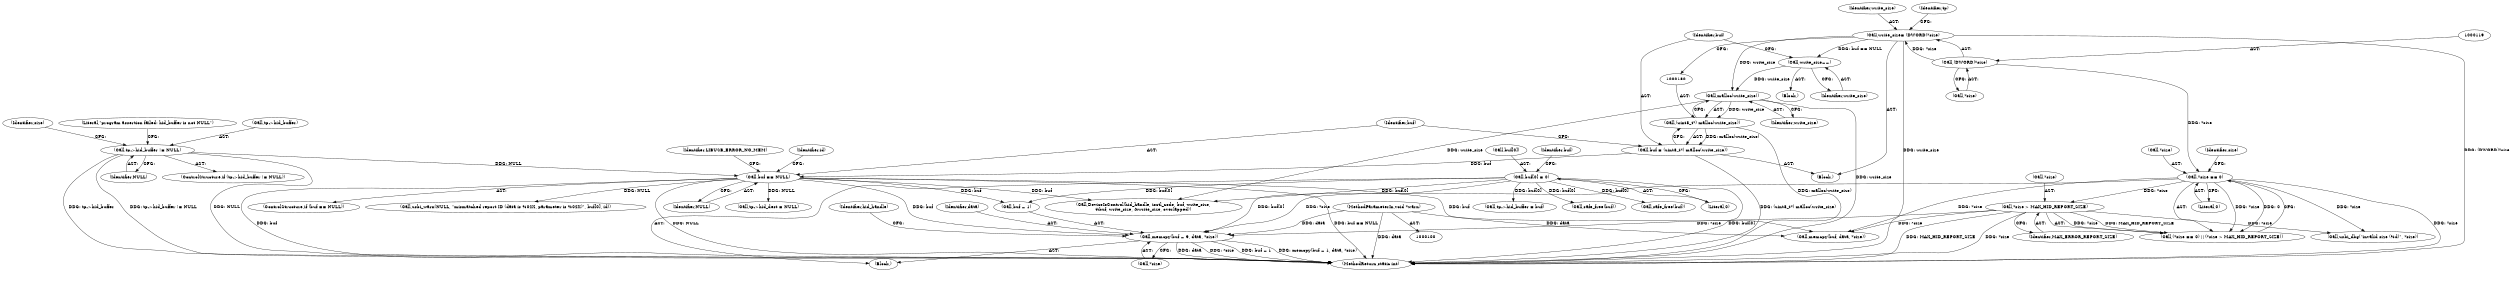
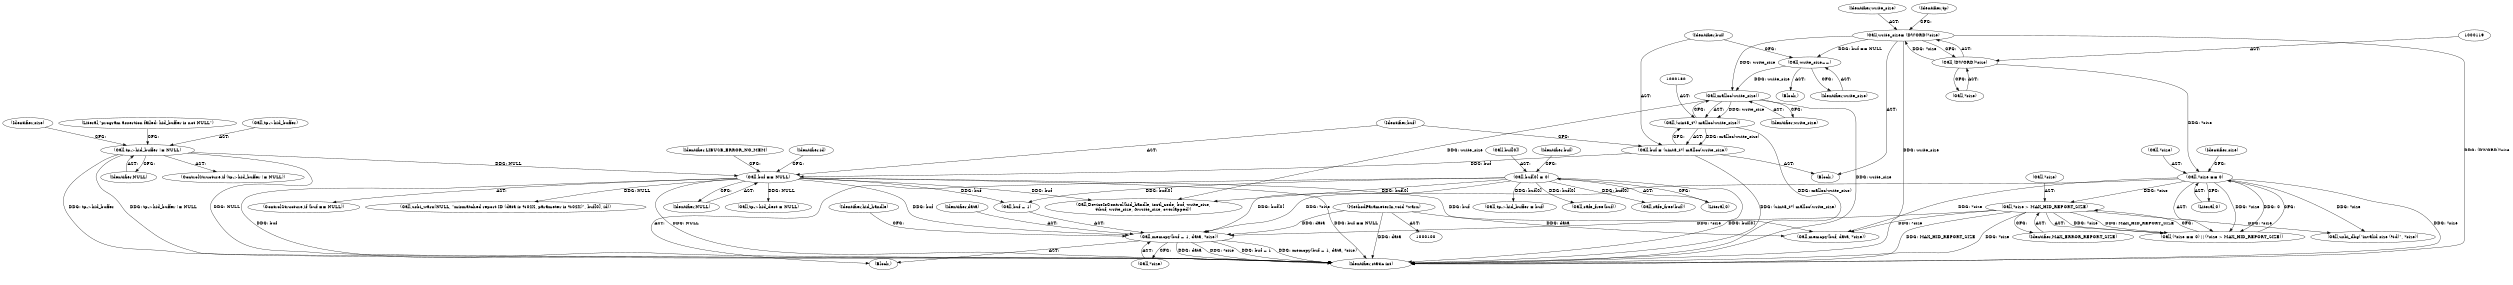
(1764, 41) -> (1938, 47)
none -> (2175, 221)
(1179, 237) -> (1179, 237)
(1371, 264) -> (1371, 264)
